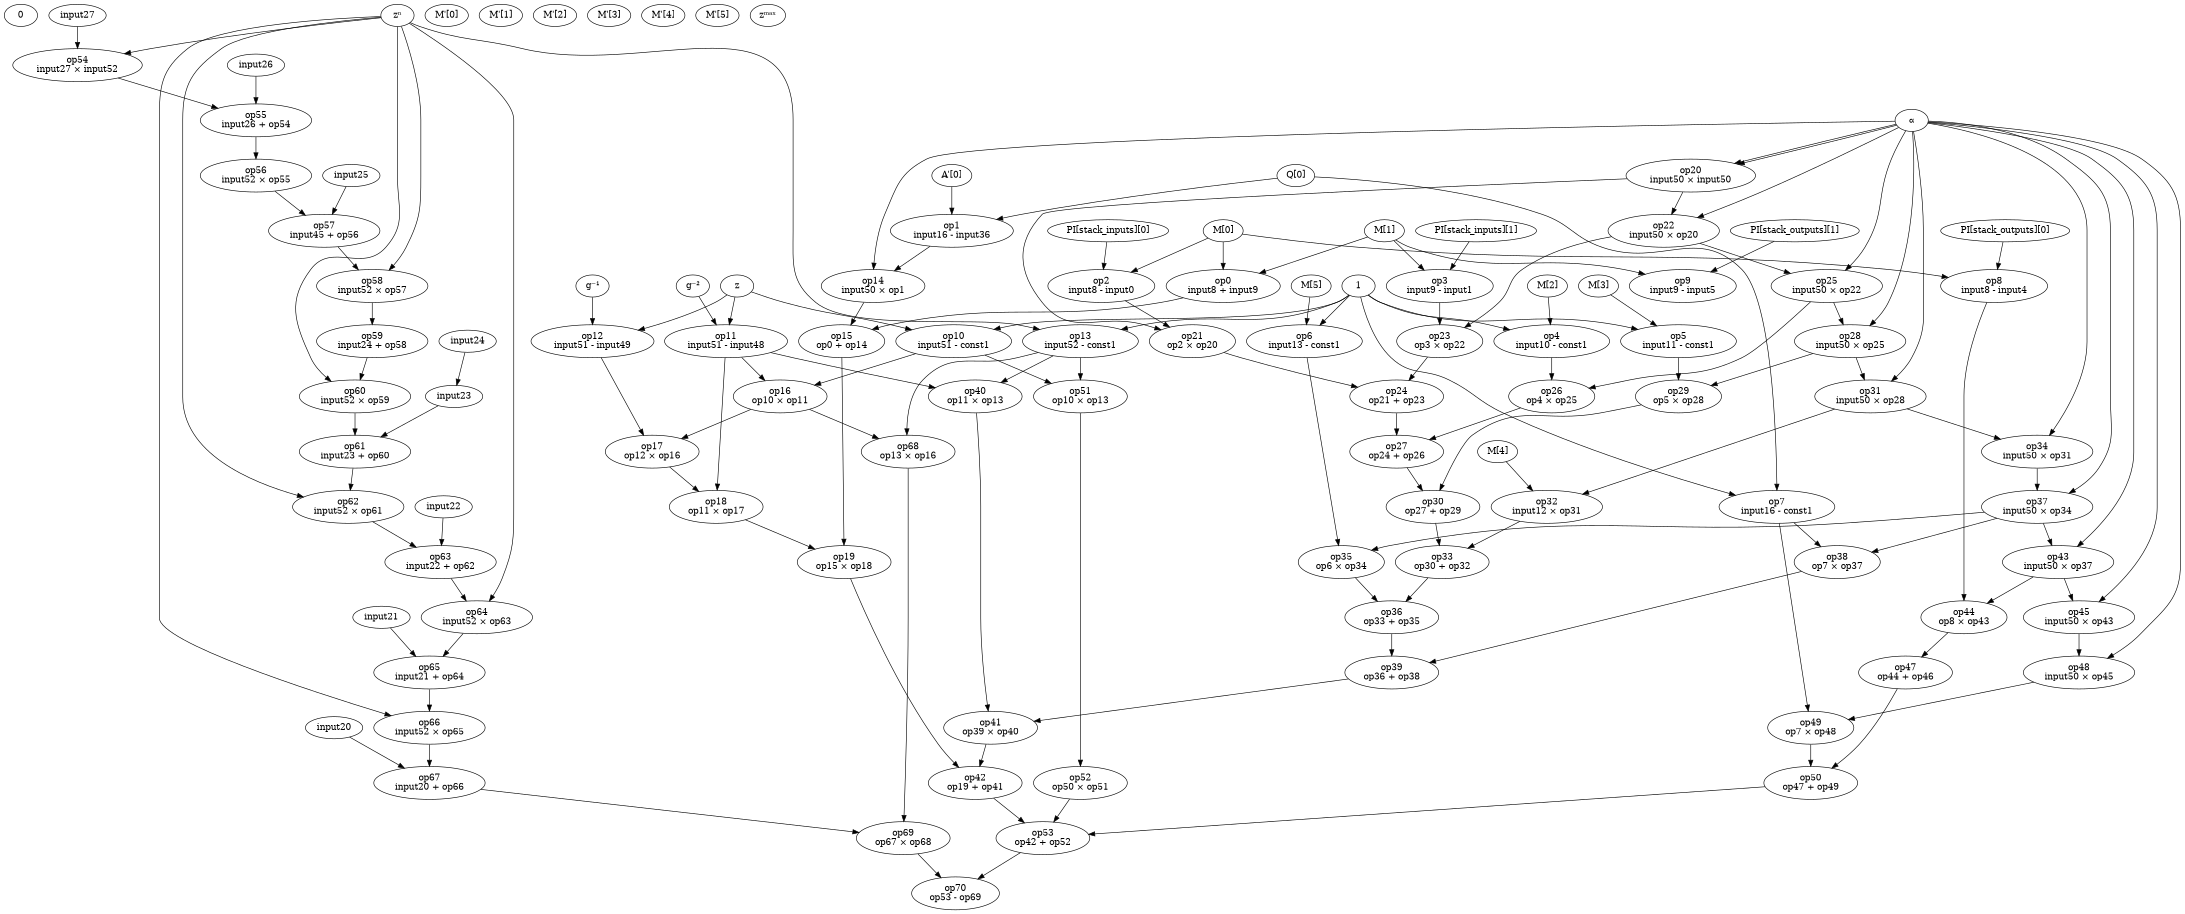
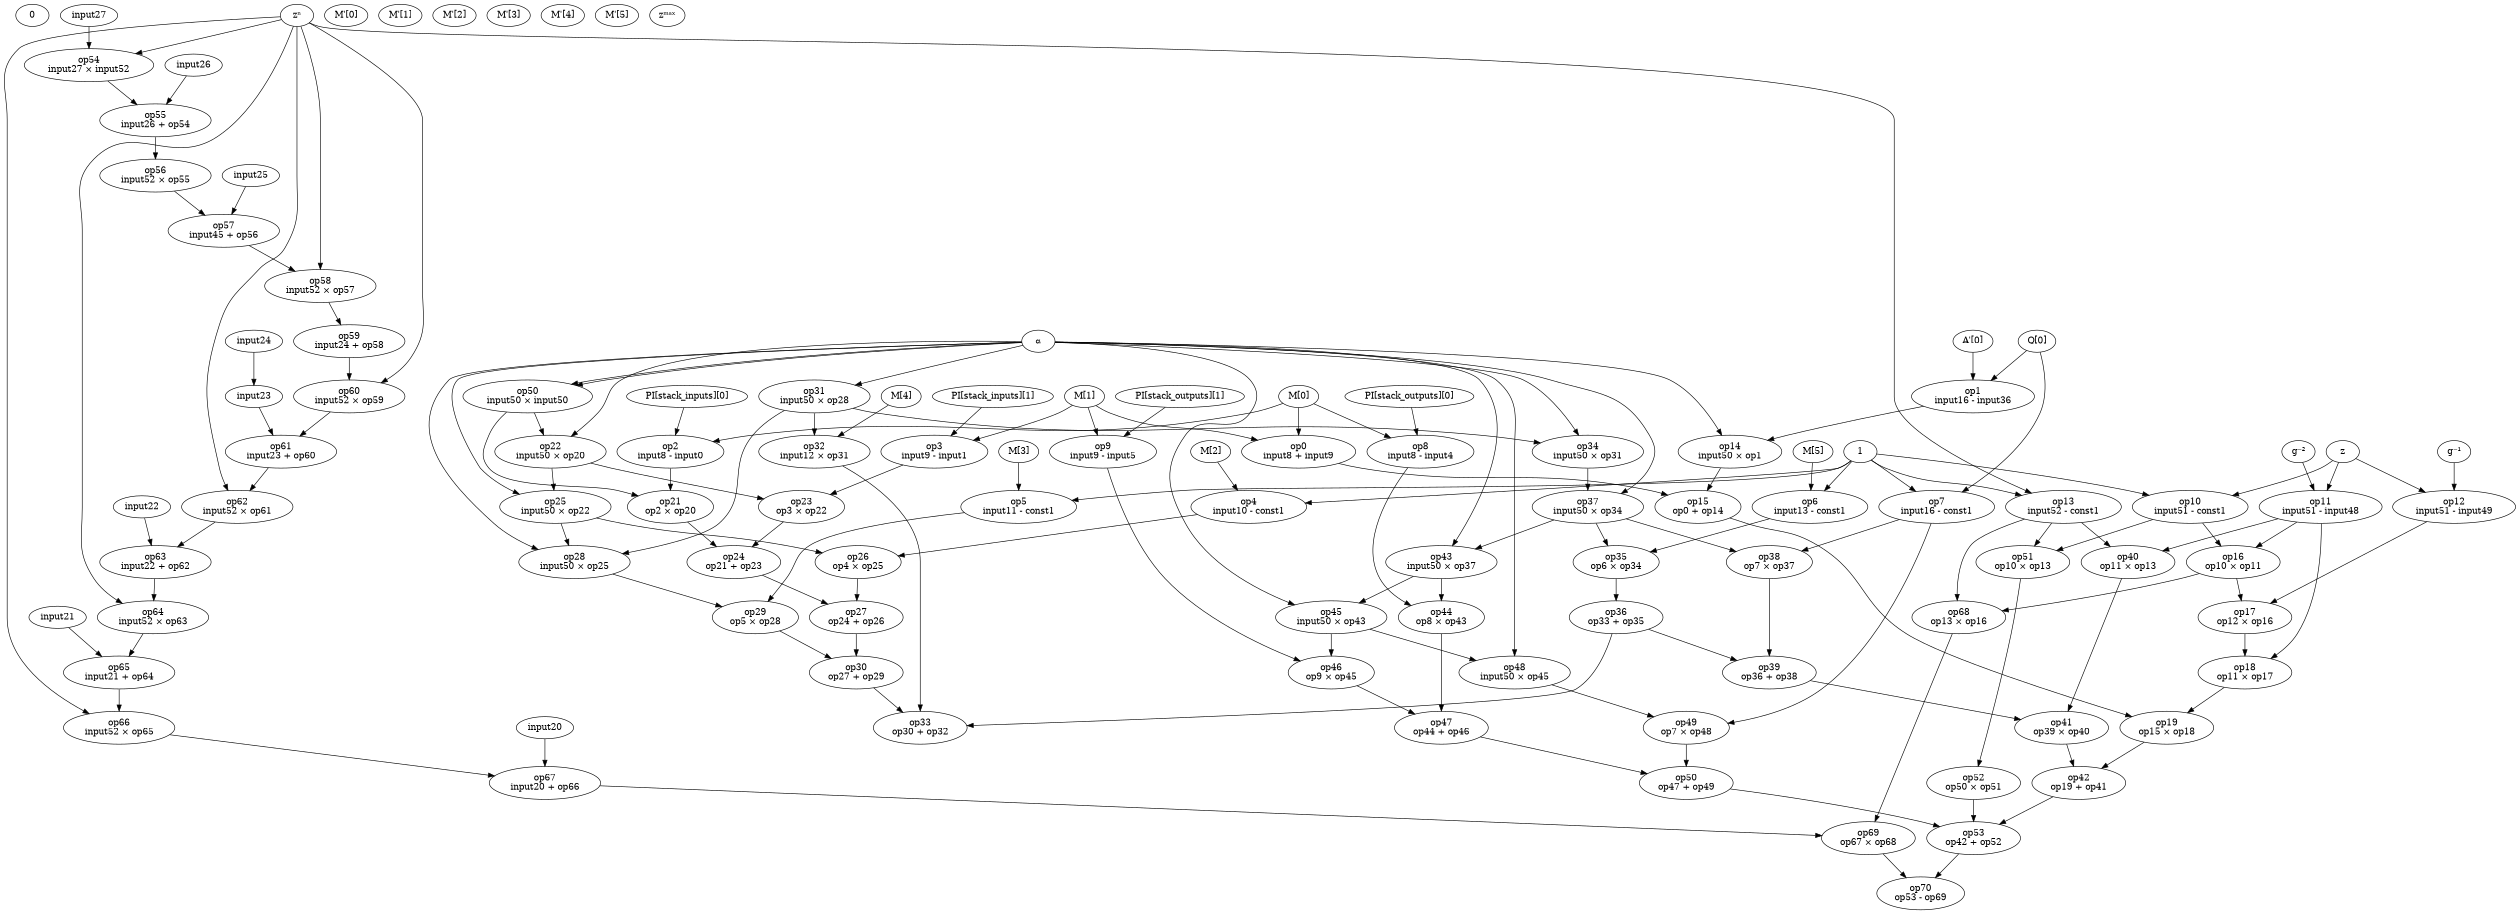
(1691, 176) -> (528, 396)
(1859, 366) -> (731, 507)
(1419, 587) -> (1309, 712)
none -> (1331, 672)
